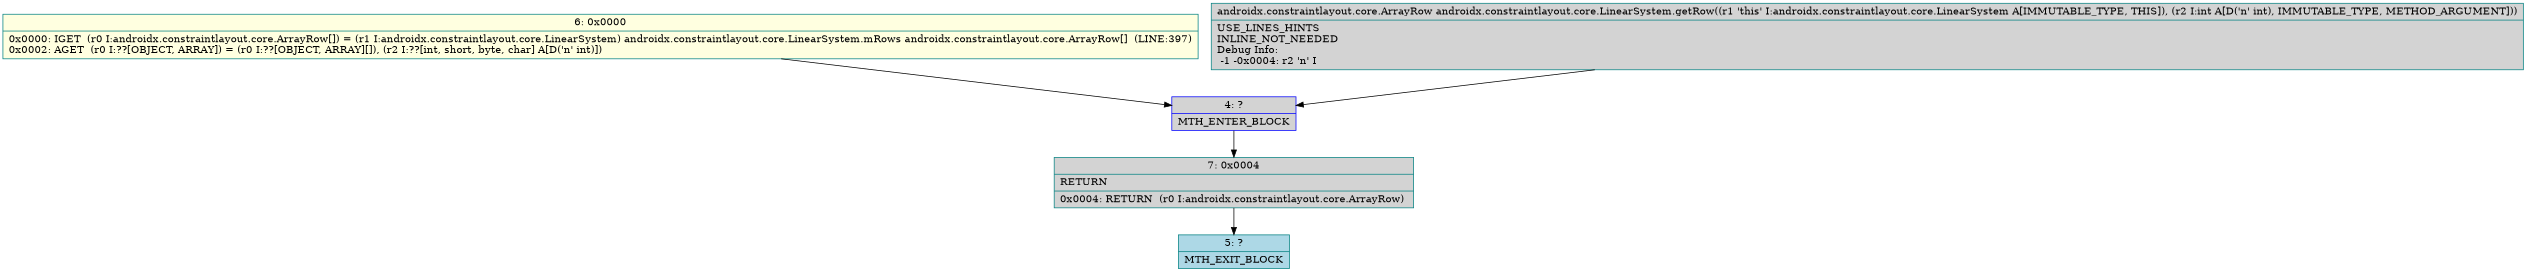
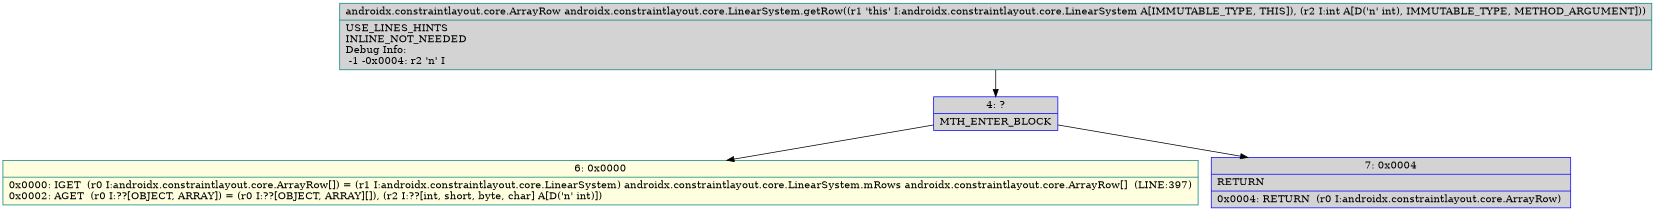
(973, 82) -> (834, 142)
(1234, 183) -> (1391, 183)
(1234, 252) -> none
